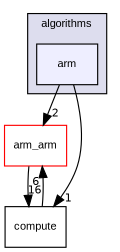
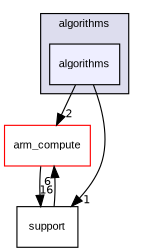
(67, 64) -> (85, 64)
(36, 146) -> (47, 146)
(36, 227) -> (47, 227)
